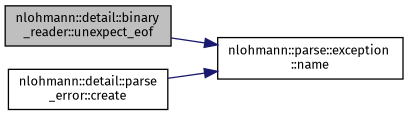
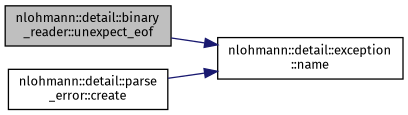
(310, 58) -> (310, 58)
